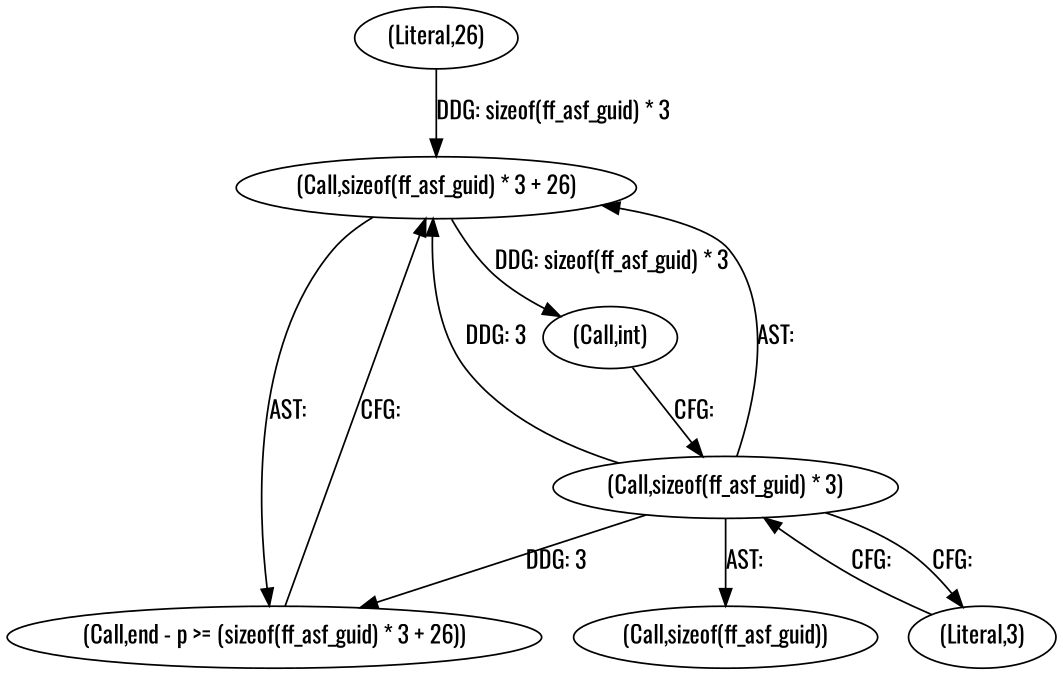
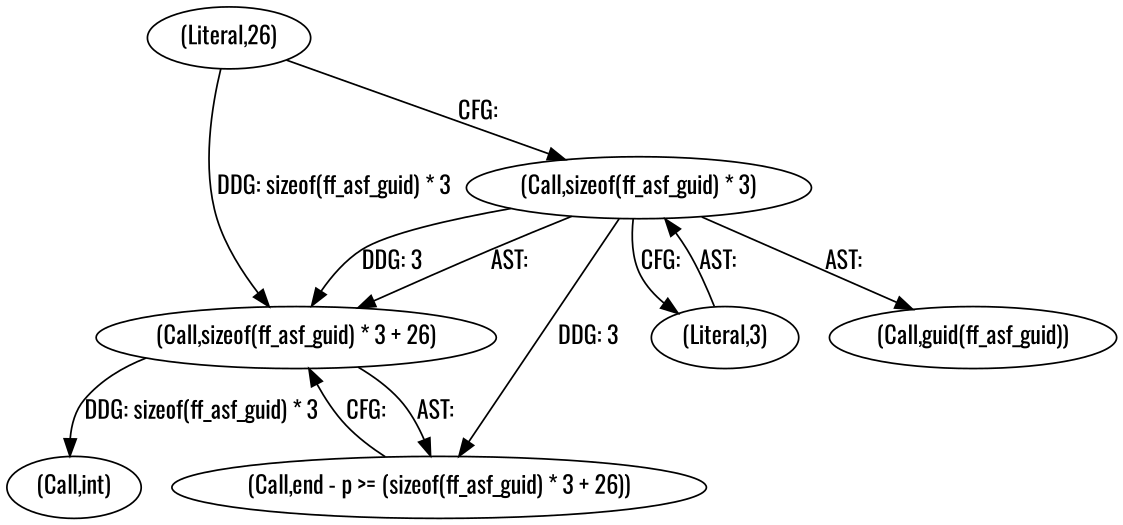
(662, 405) -> (418, 107)
(875, 562) -> (721, 263)
(726, 637) -> (973, 338)
